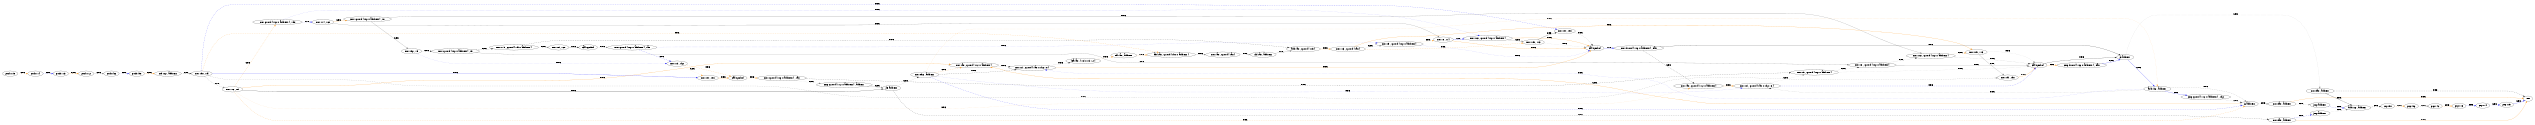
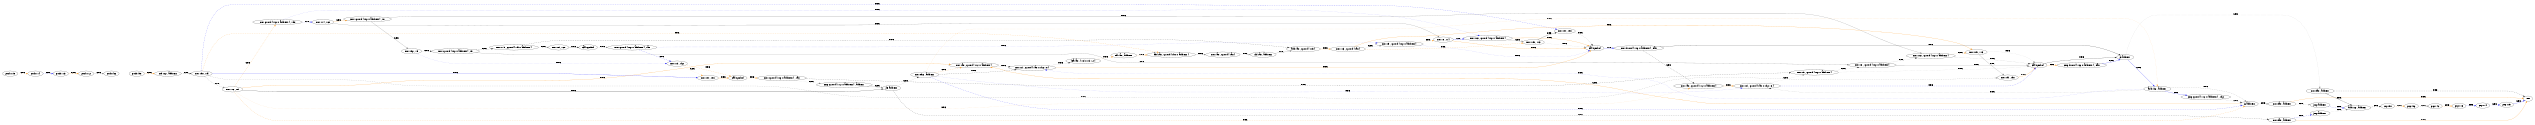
(123, 74) -> none
